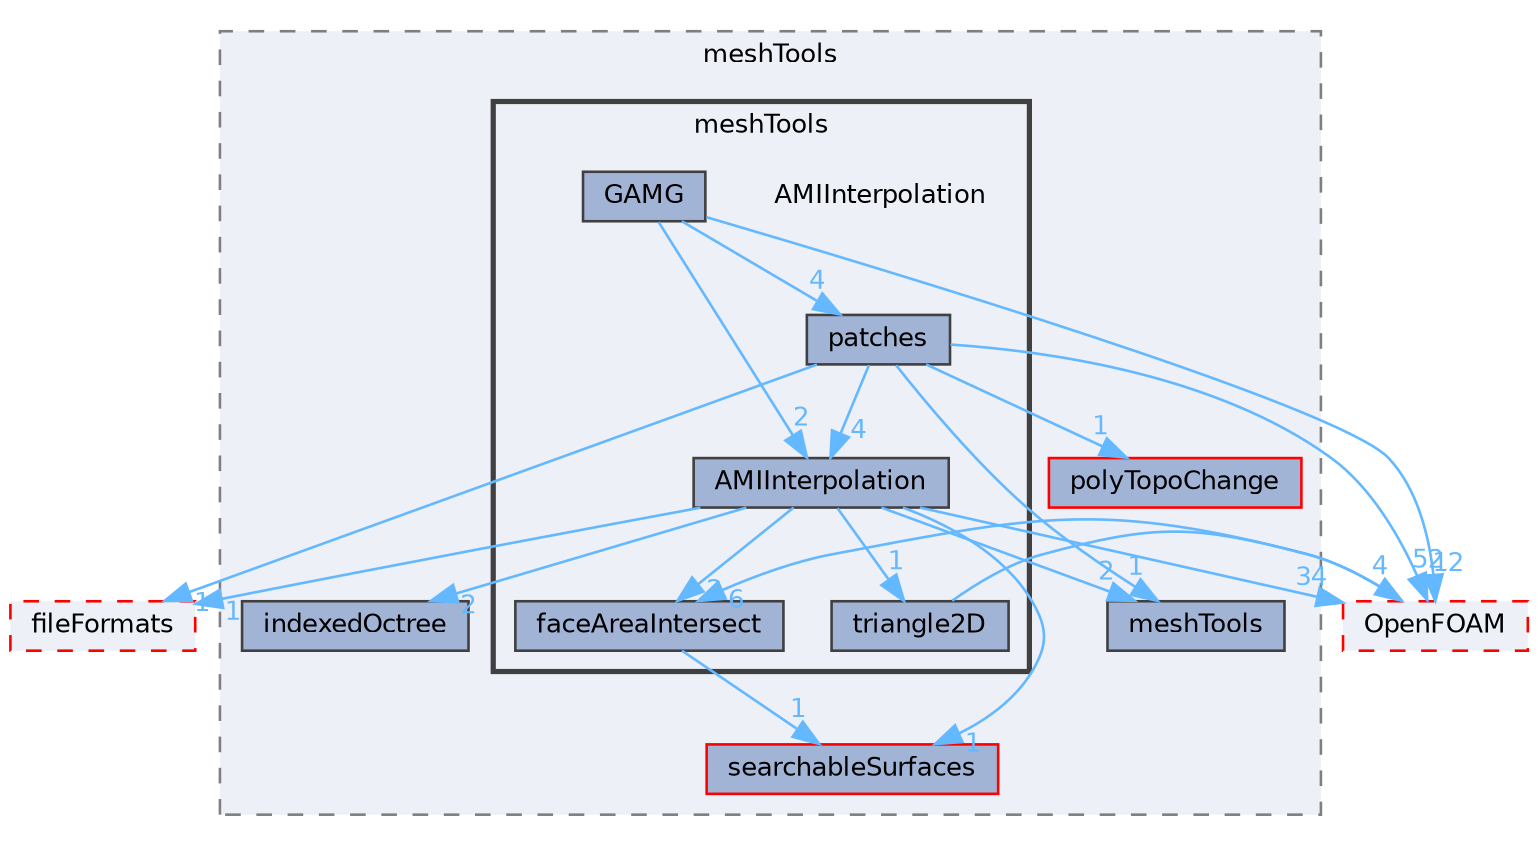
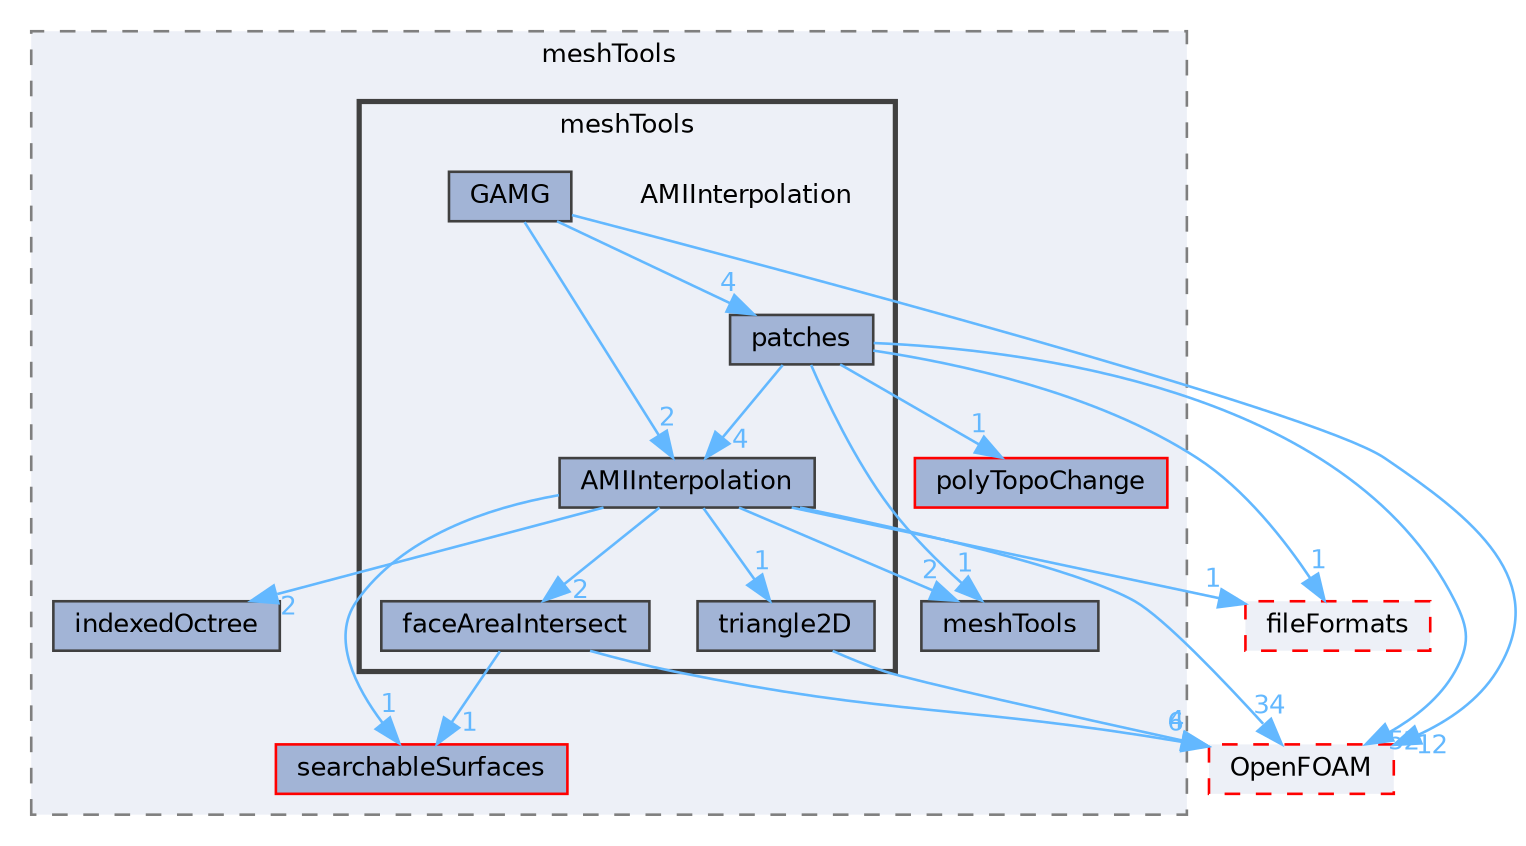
(1083, 520) -> (885, 705)
